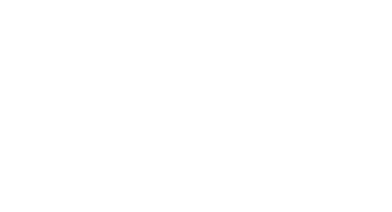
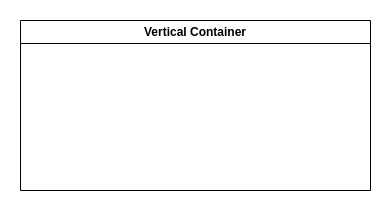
none -> (196, 106)
